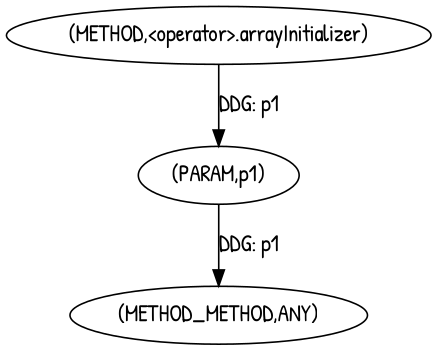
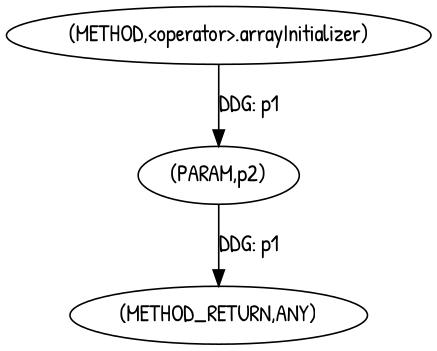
(219, 175) -> (219, 175)
(219, 315) -> (219, 315)
